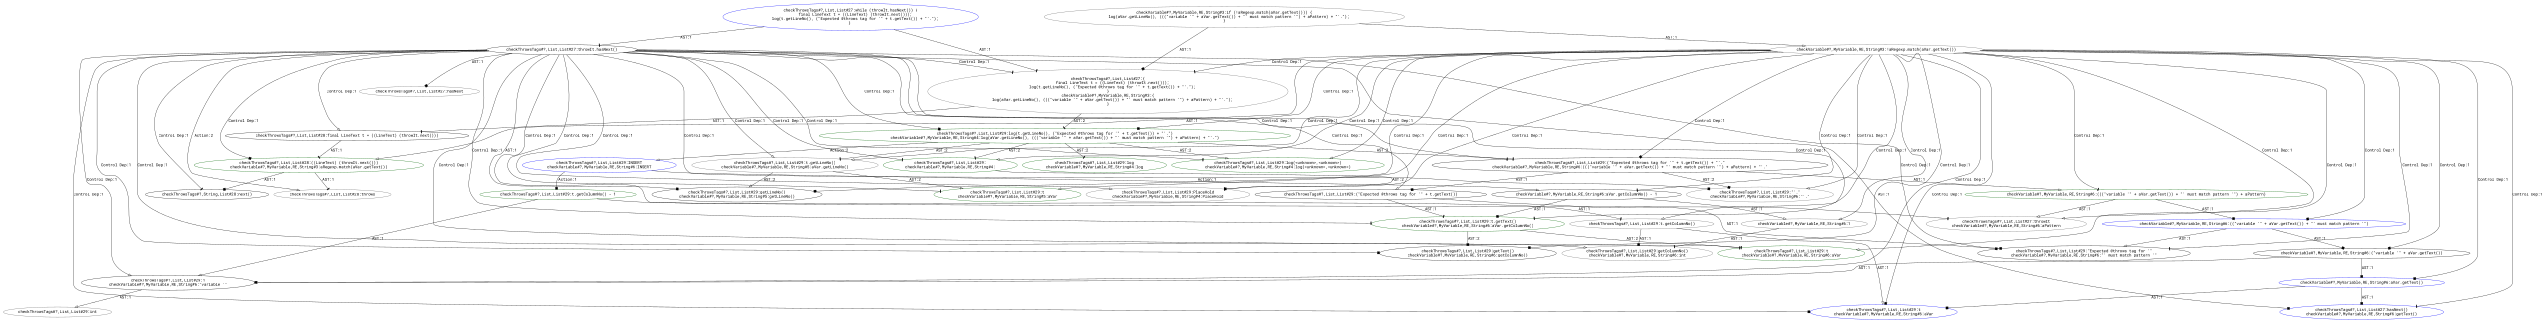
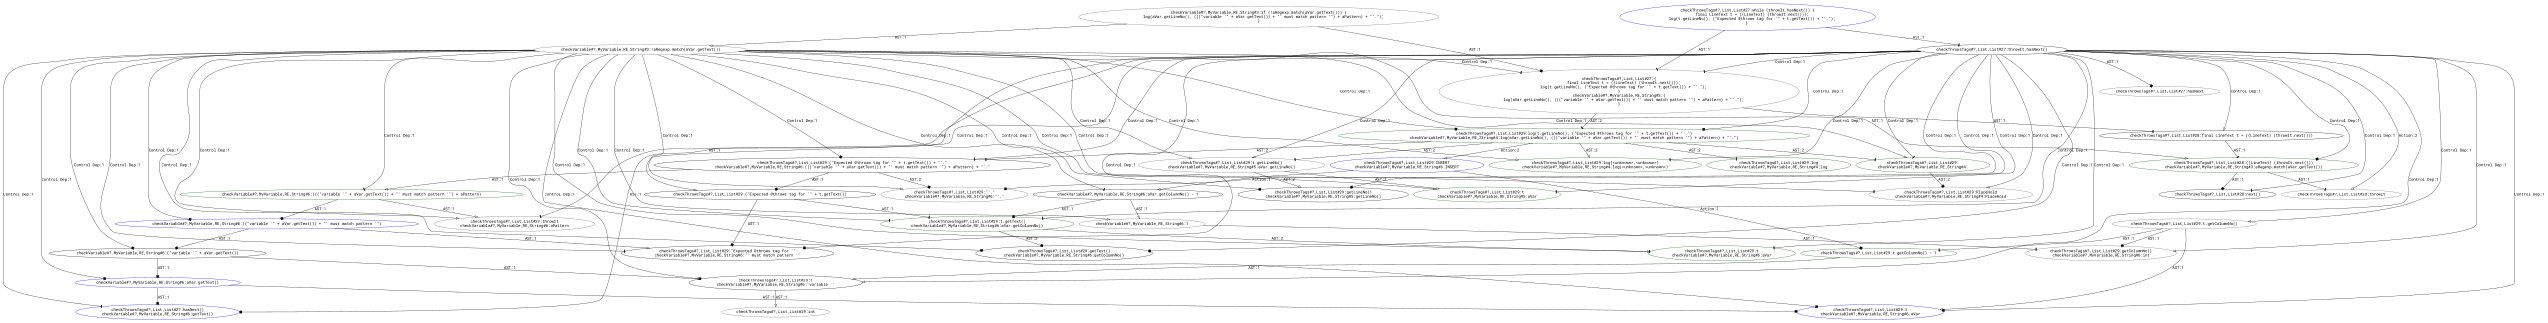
(207, 195) -> (2218, 195)
(332, 195) -> (2342, 195)
(1109, 203) -> (2080, 242)
